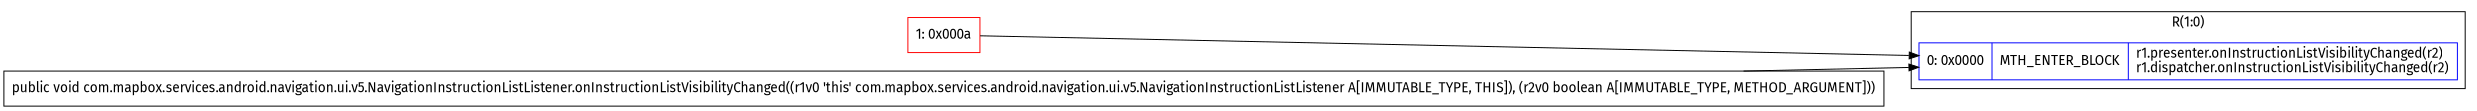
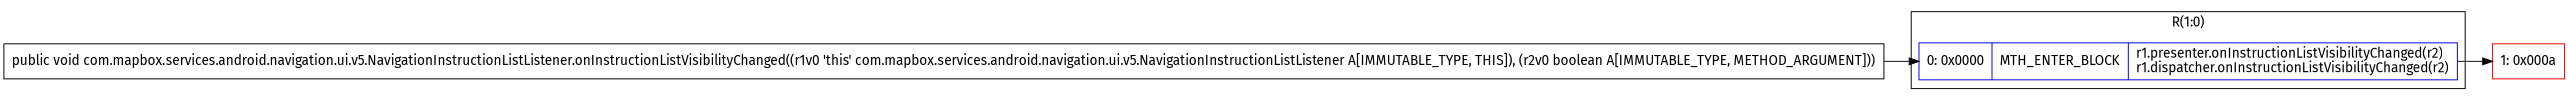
(1444, 46) -> (2471, 61)
